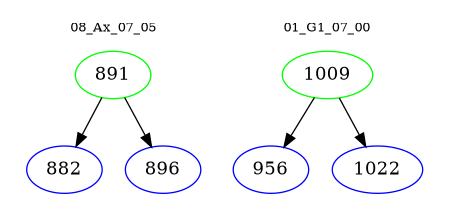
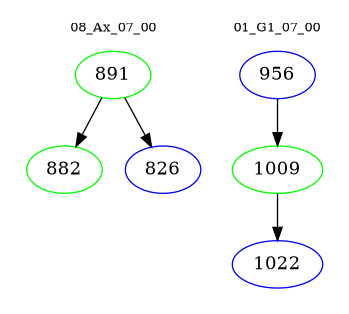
(114, 28) -> (114, 28)
(303, 117) -> (278, 116)
(64, 170) -> (64, 170)
(163, 170) -> (163, 170)
